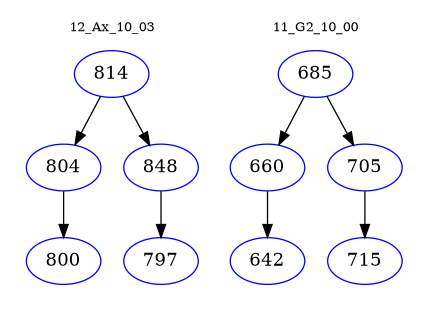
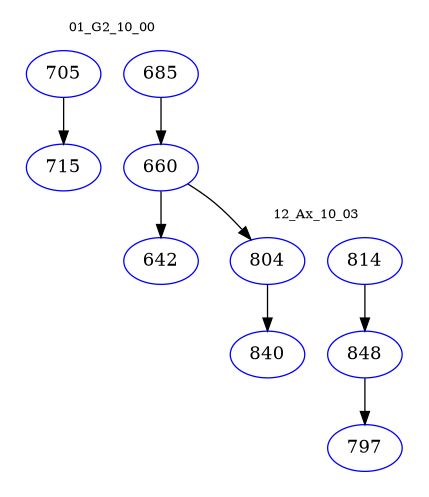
(316, 28) -> (112, 28)
(91, 115) -> (228, 215)
(337, 115) -> none
(64, 261) -> (268, 355)
